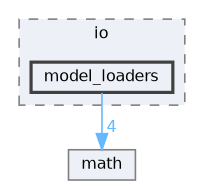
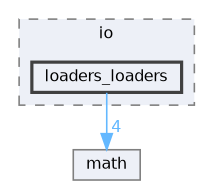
(102, 77) -> (107, 77)
